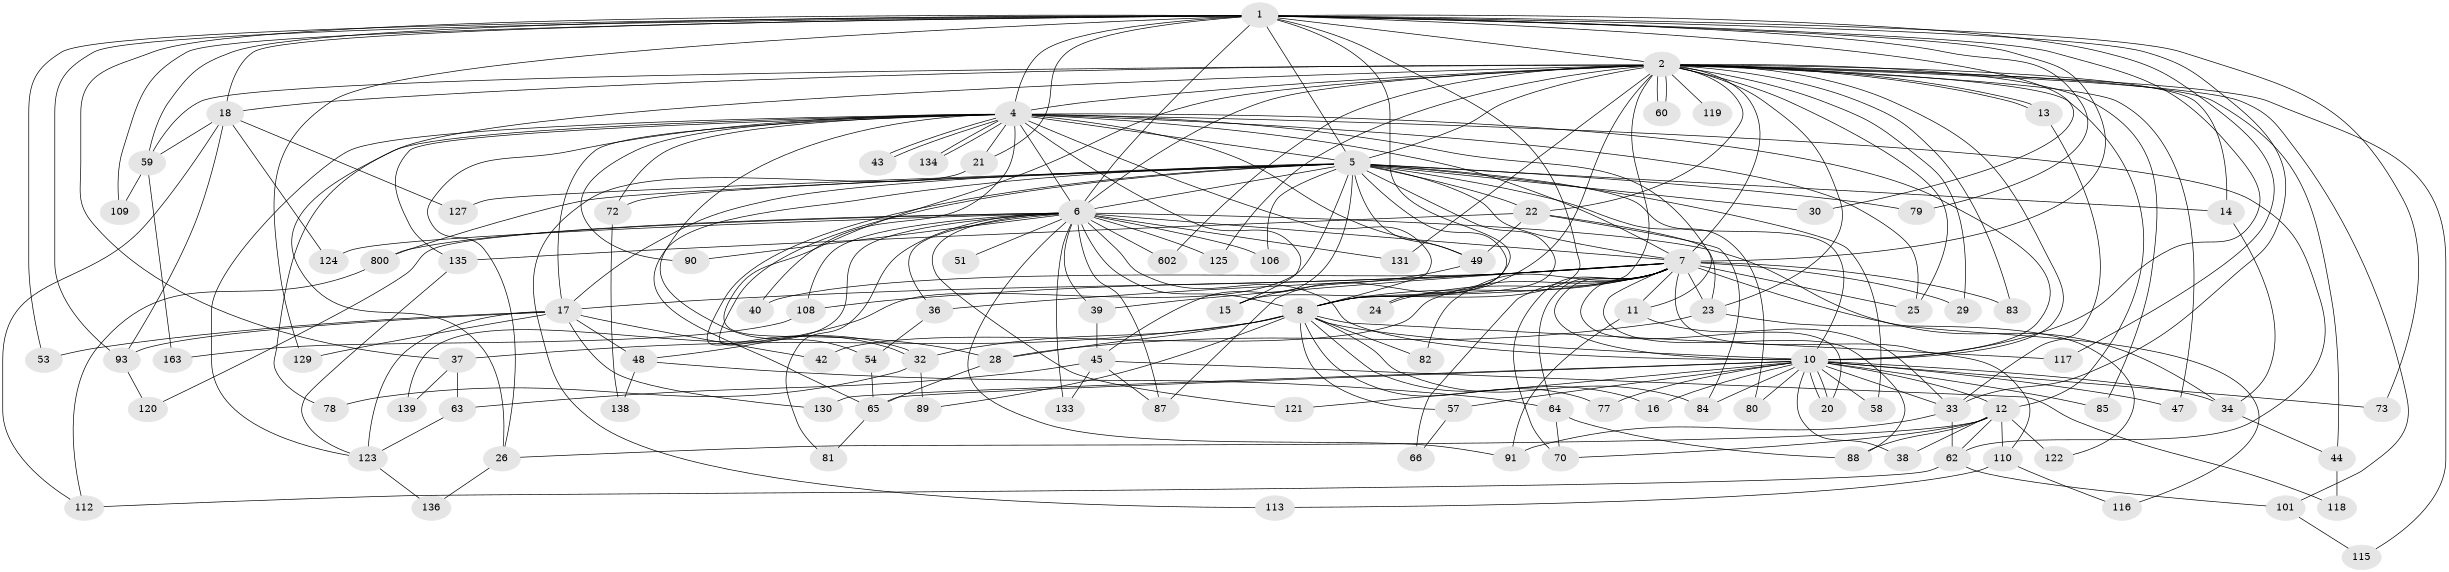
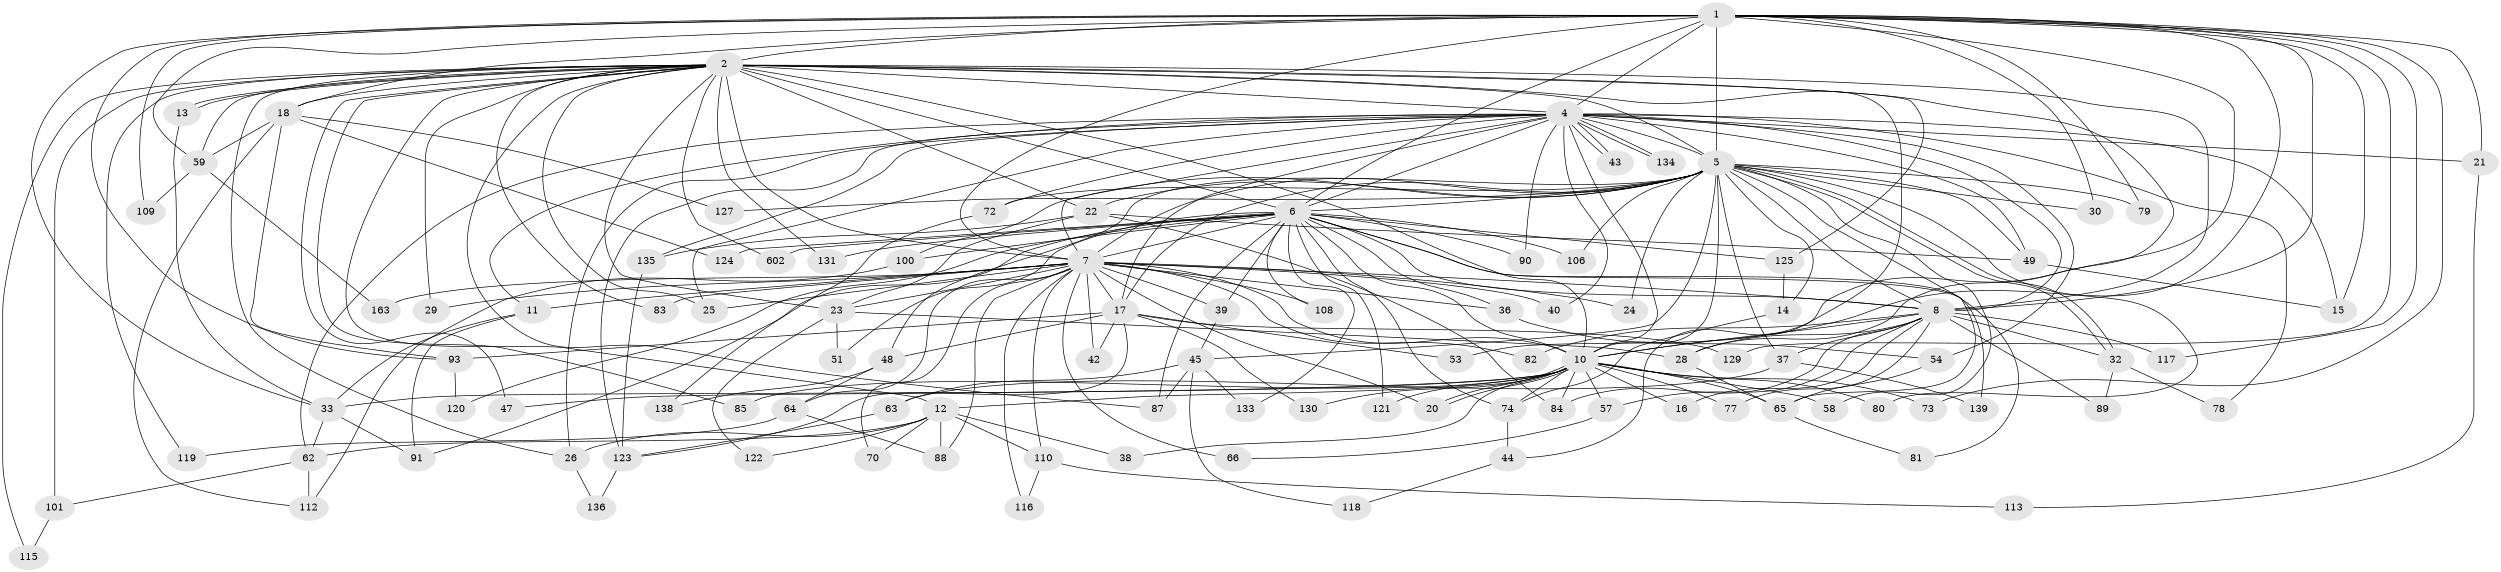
(188, 45) -> (1738, 265)
(1993, 73) -> (1784, 286)
(1662, 114) -> none
(380, 262) -> (905, 262)
none -> (837, 336)
(492, 342) -> (731, 278)
(2227, 409) -> (1508, 409)
(1558, 434) -> (377, 443)
